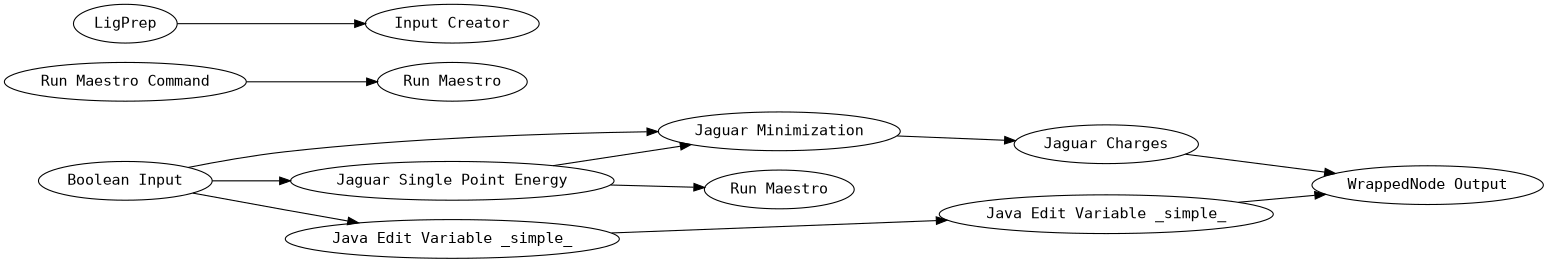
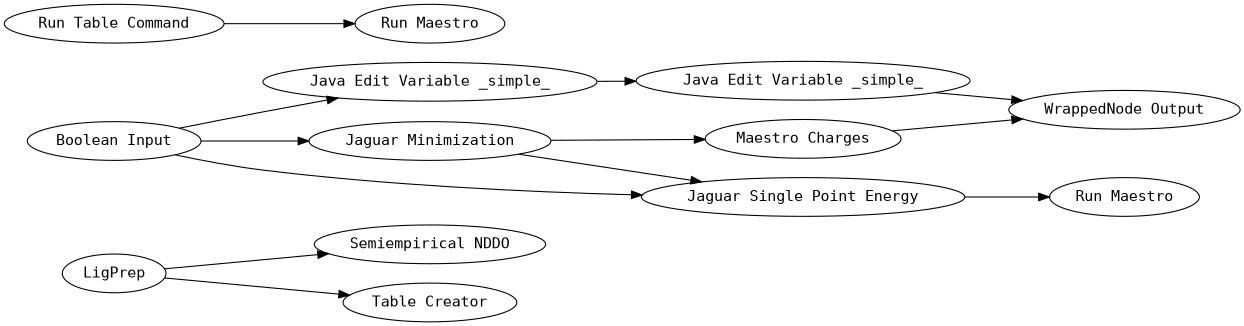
(452, 24) -> (430, 302)
(125, 82) -> (114, 24)
(1106, 144) -> (803, 139)
(617, 156) -> (605, 167)
none -> (430, 244)
